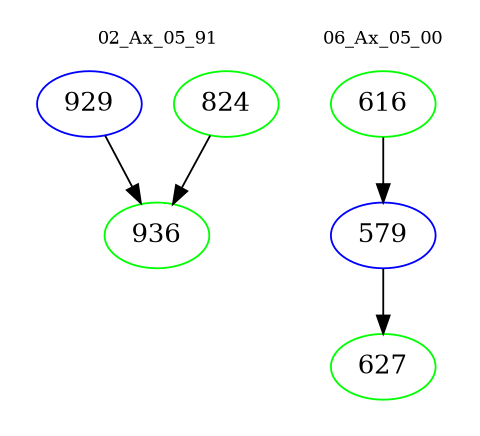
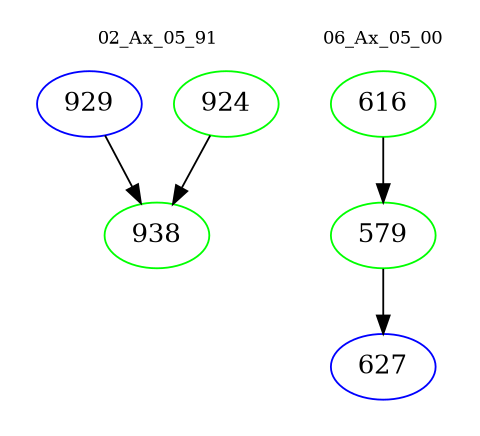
(226, 104) -> (226, 104)
(157, 235) -> (157, 235)
(383, 235) -> (383, 235)
(383, 367) -> (383, 367)
